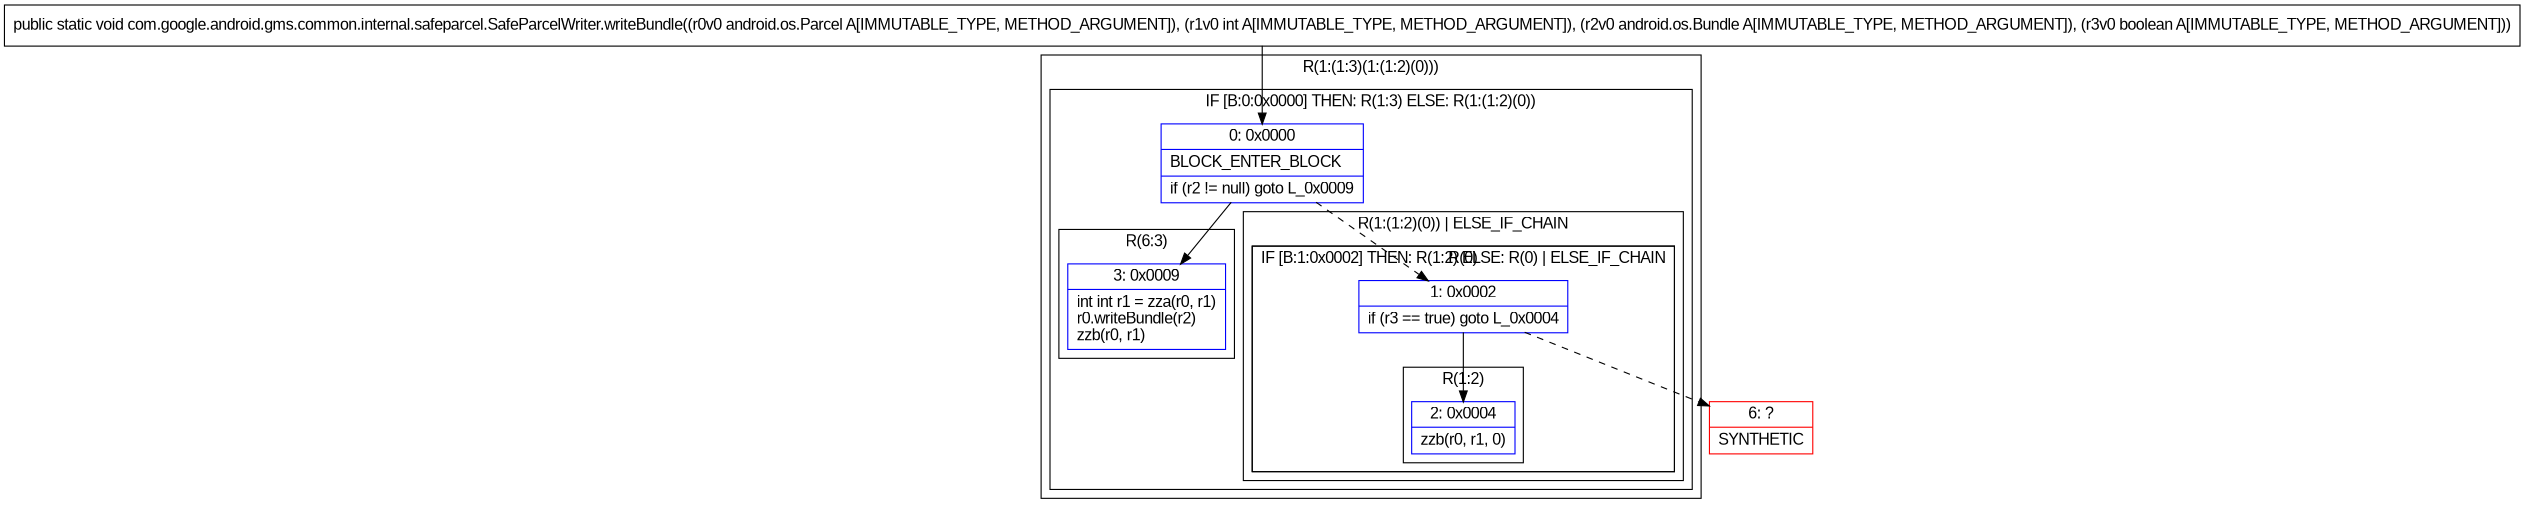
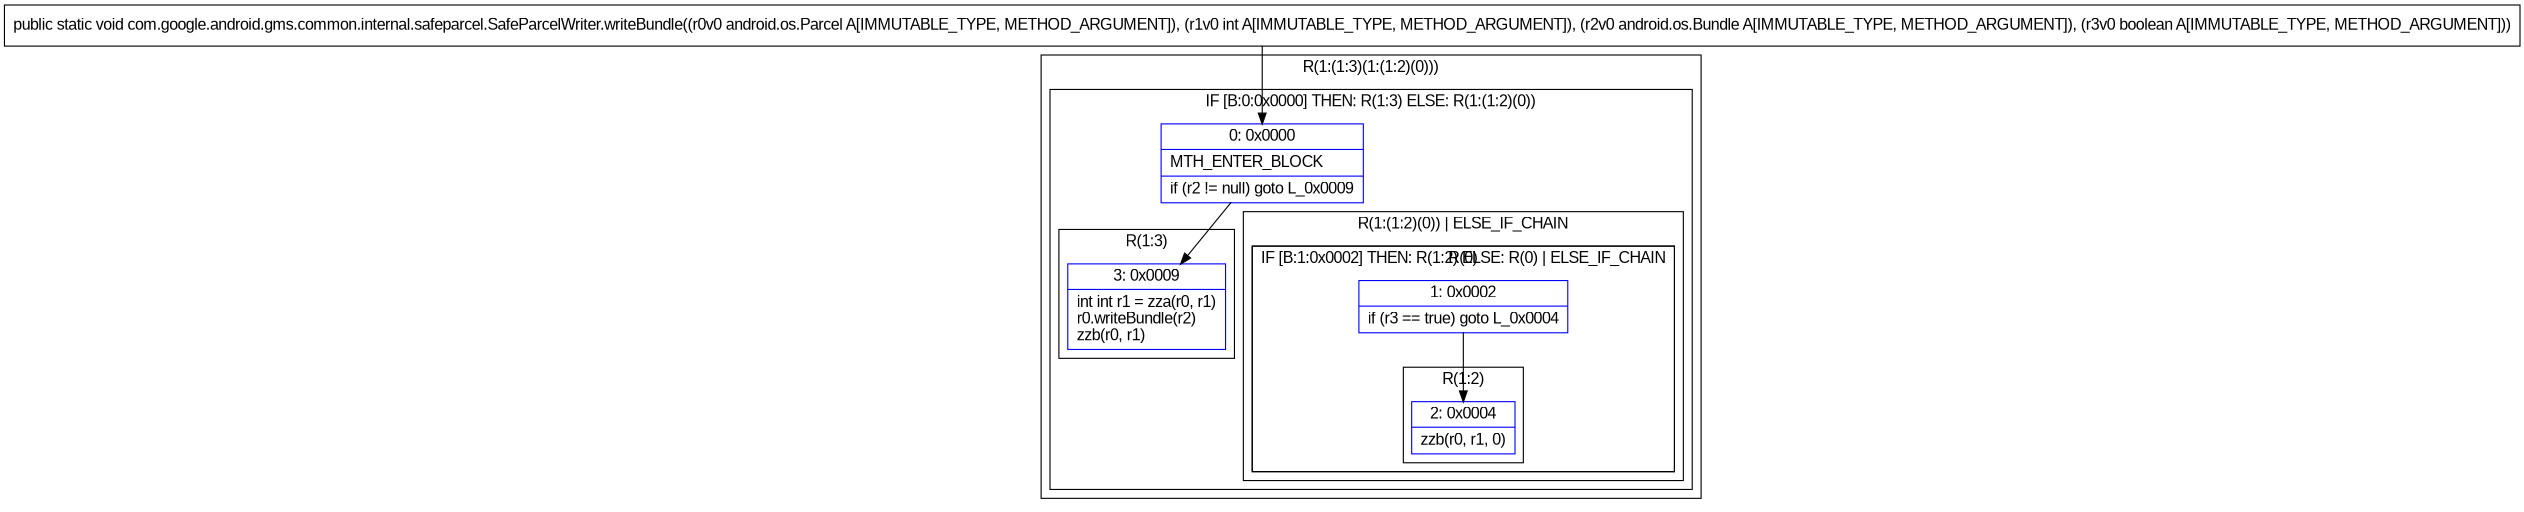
(1256, 162) -> (1247, 162)
(1367, 238) -> none
(1147, 242) -> (1147, 242)
(1761, 428) -> none
